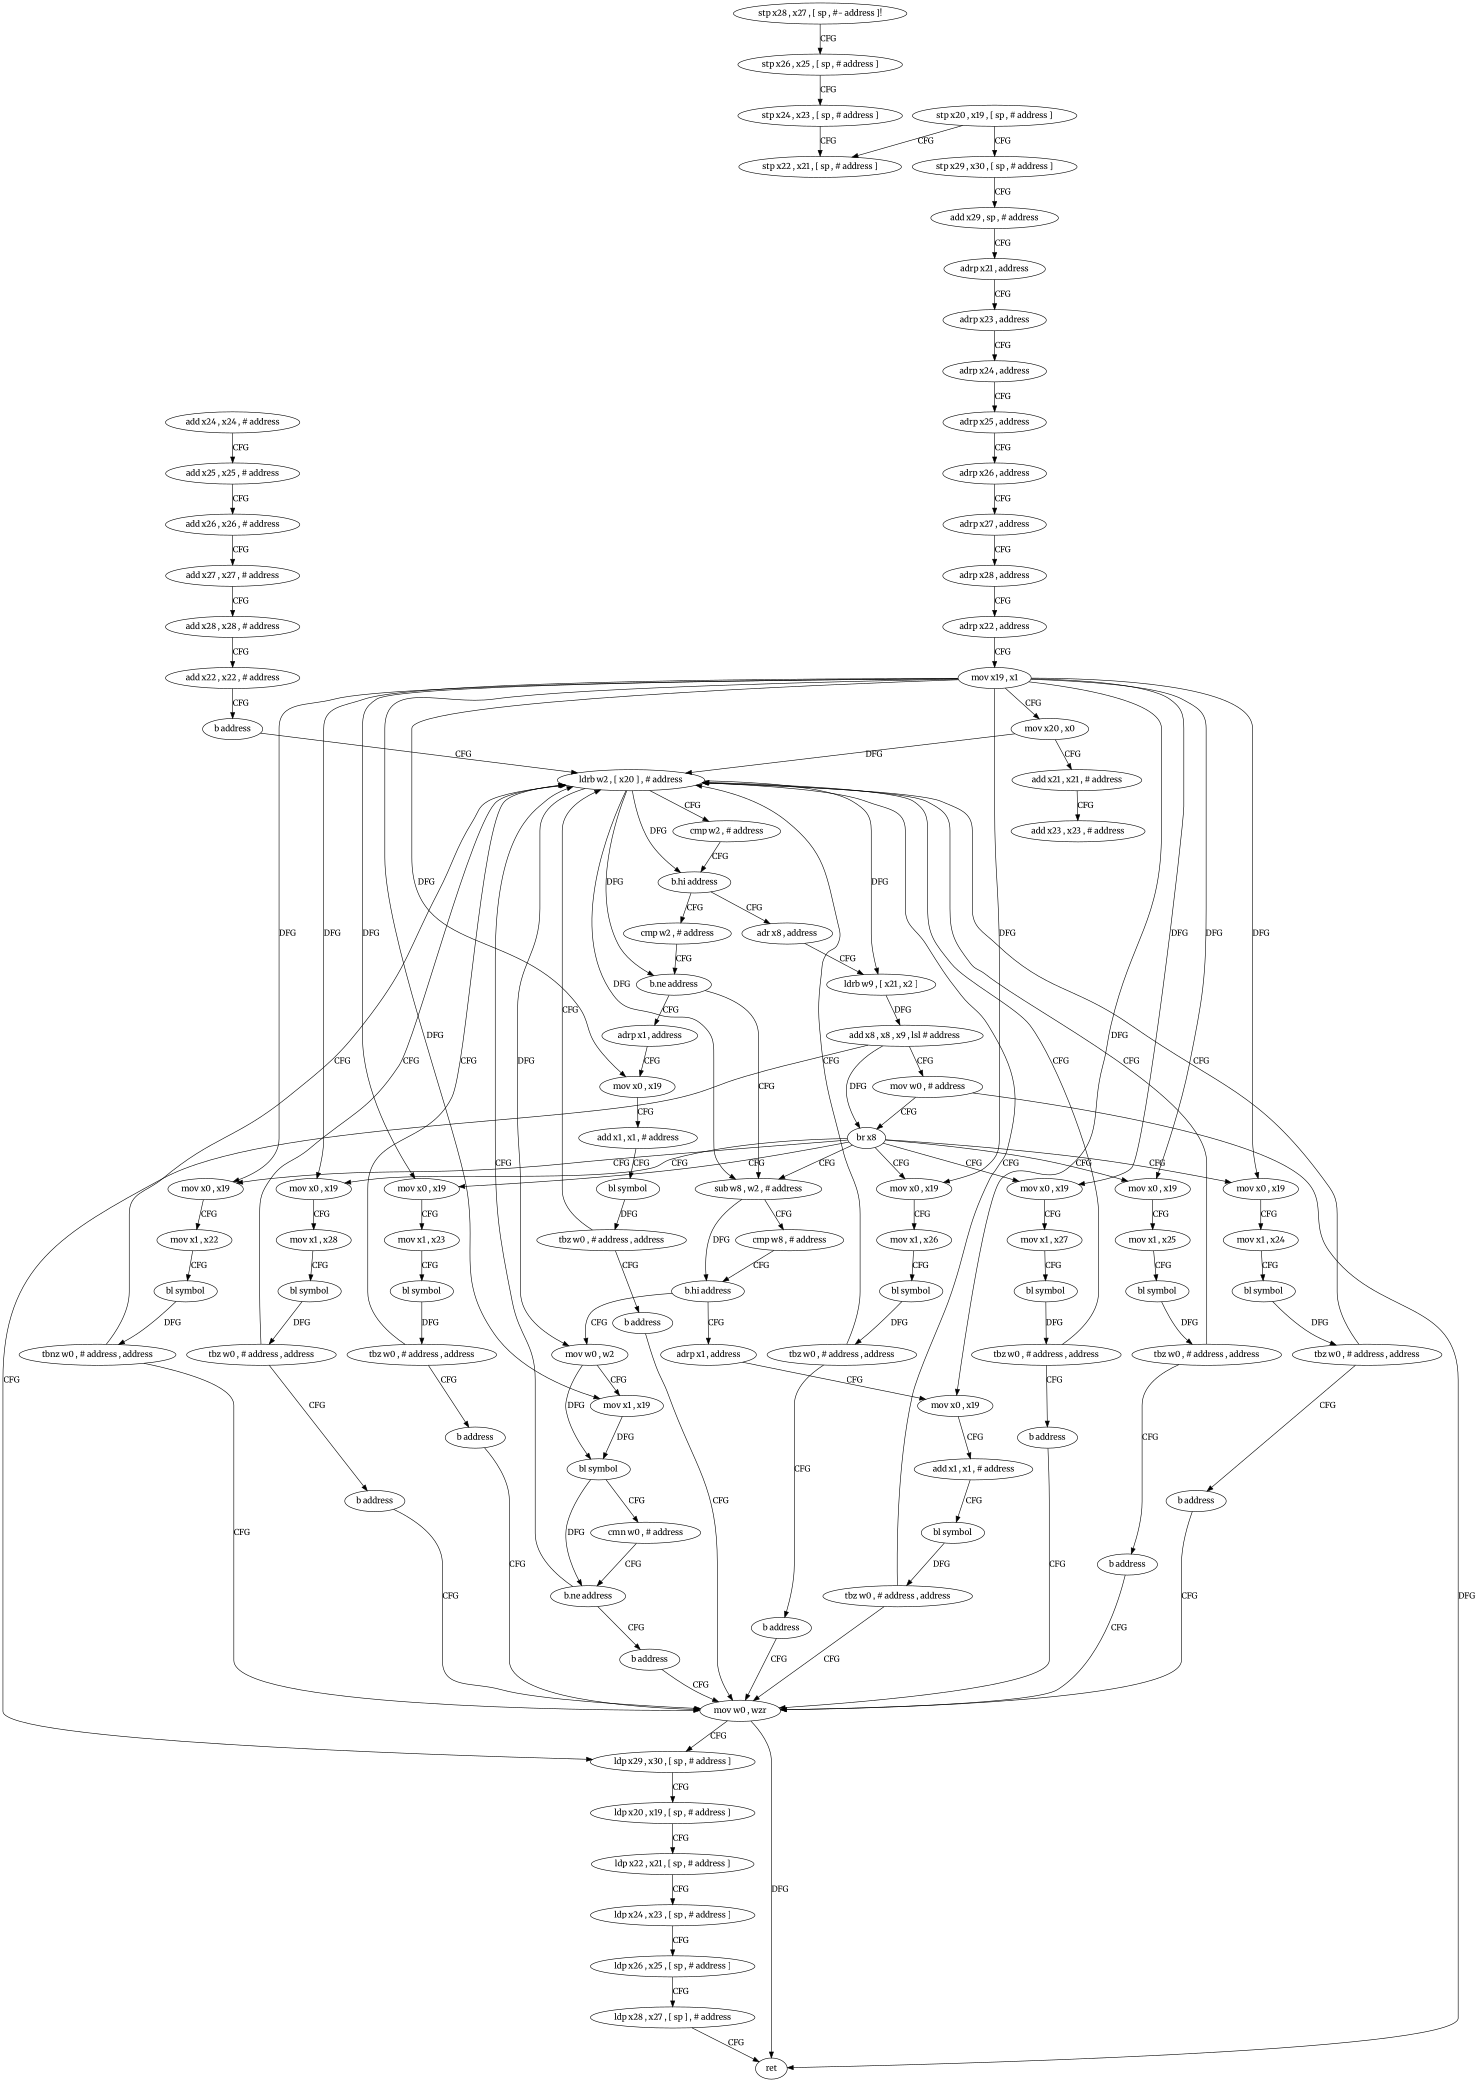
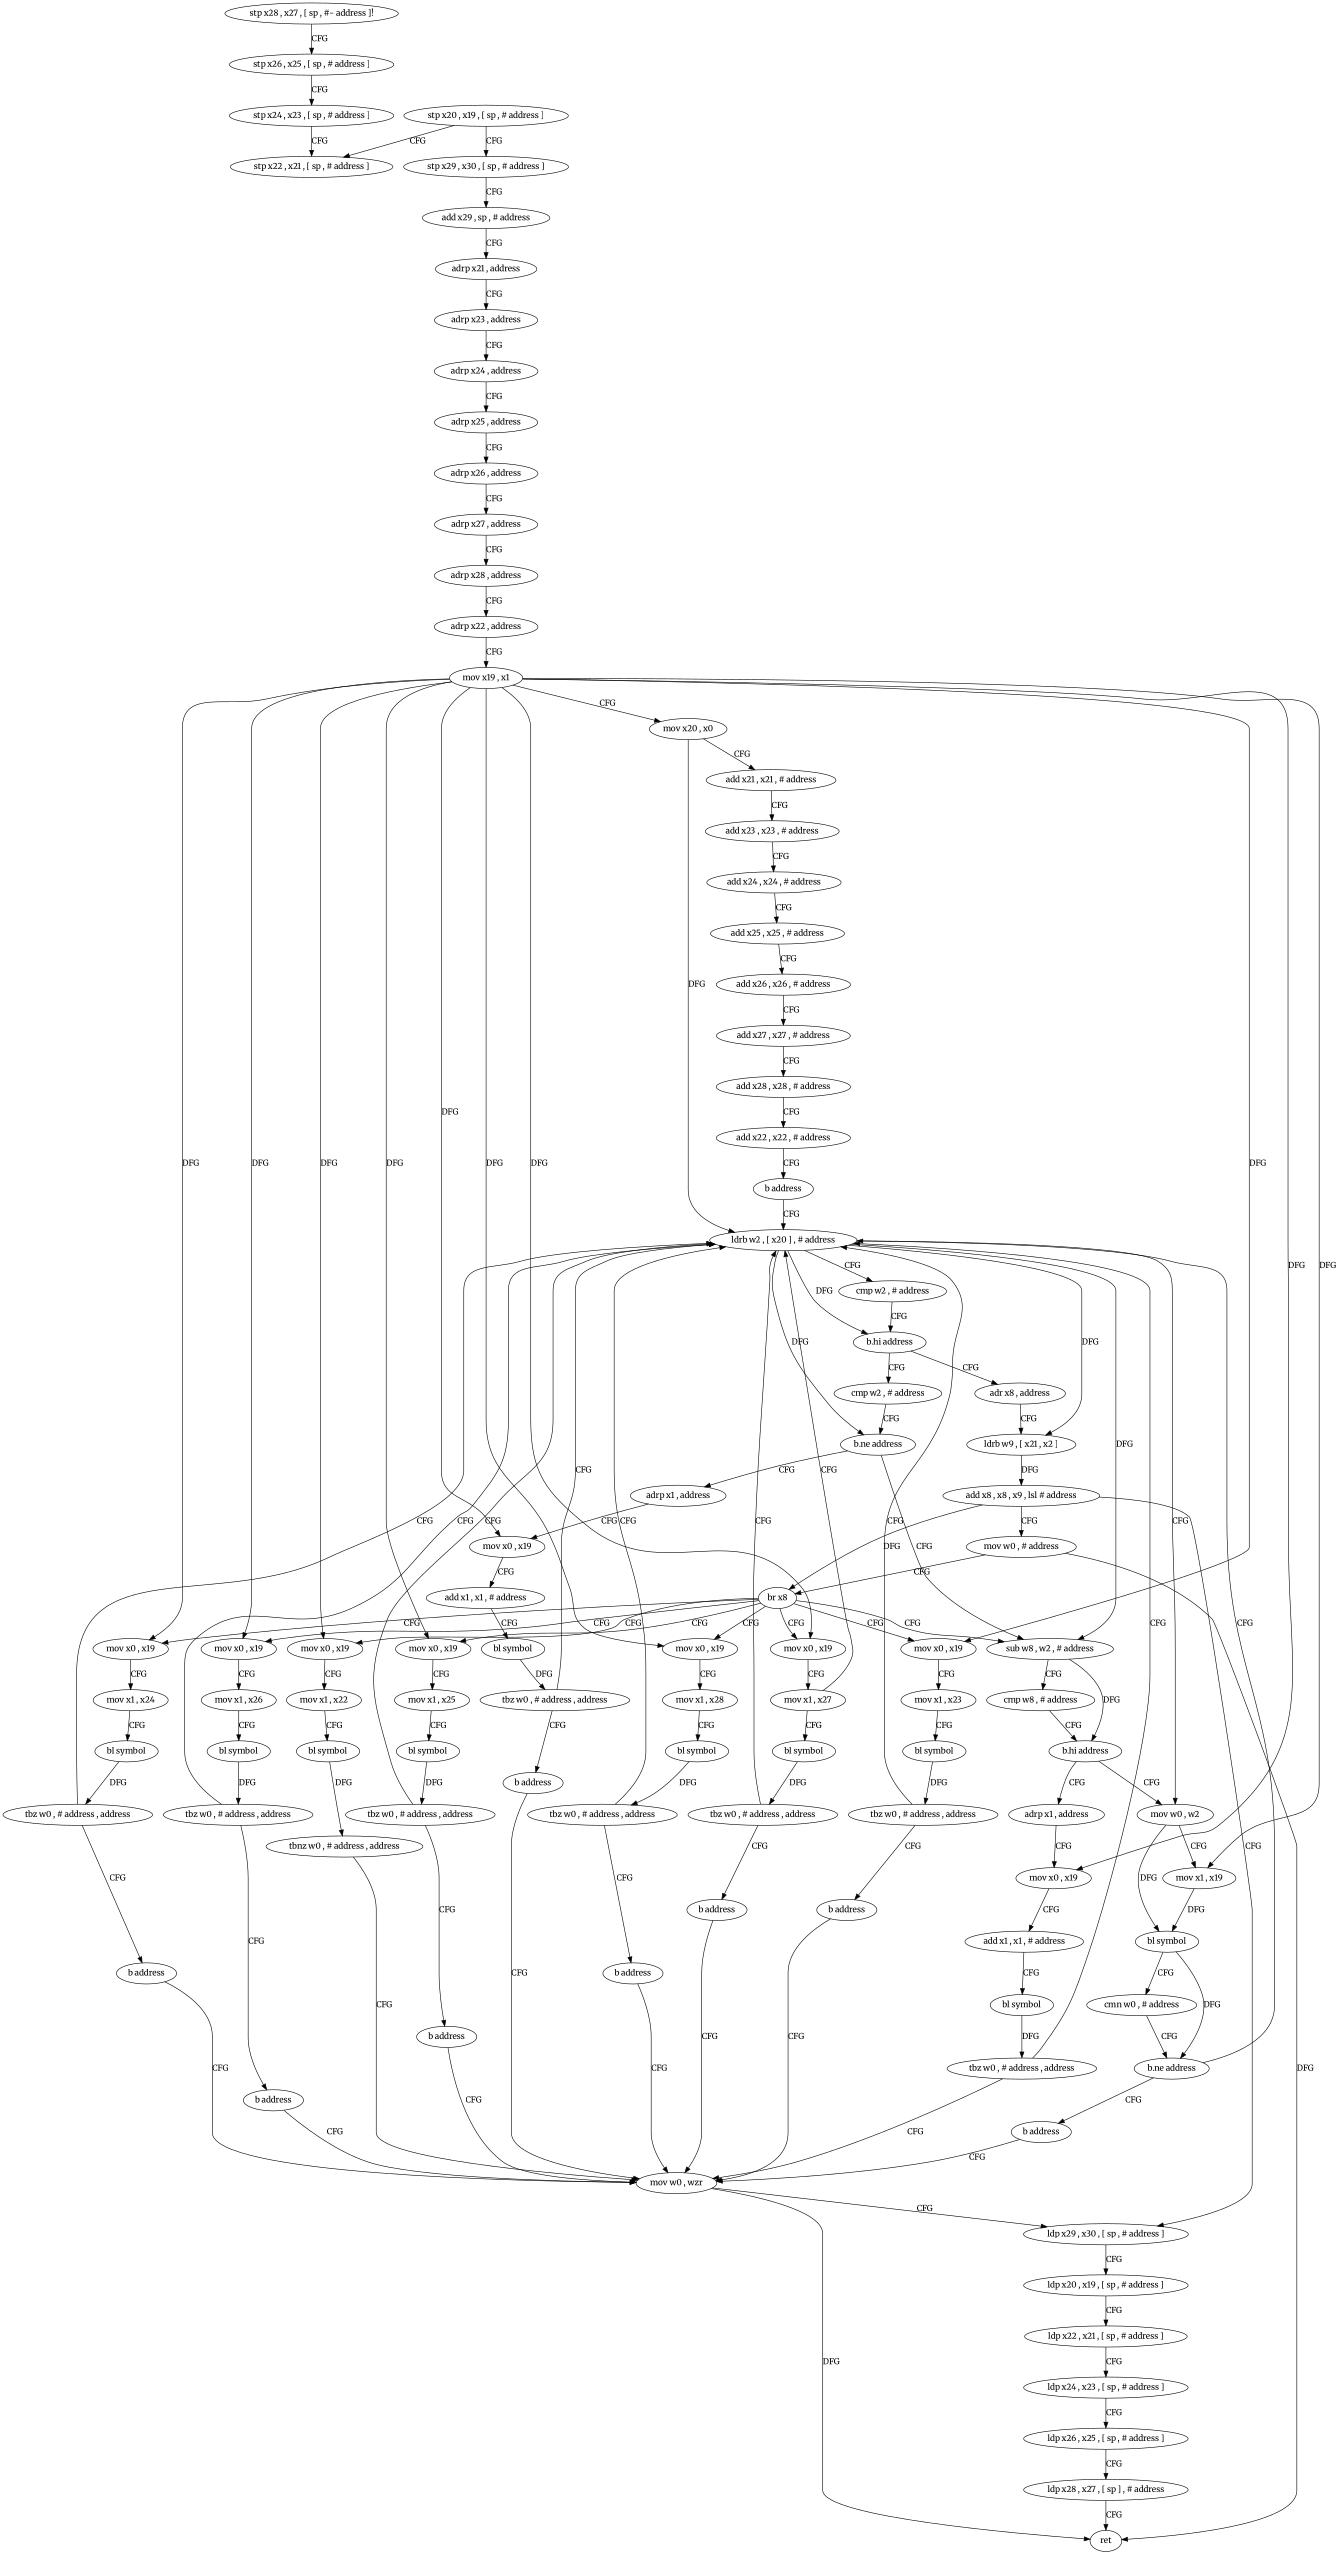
none -> (773, 854)
(526, 1061) -> (1181, 1521)
(311, 1078) -> (822, 1479)
